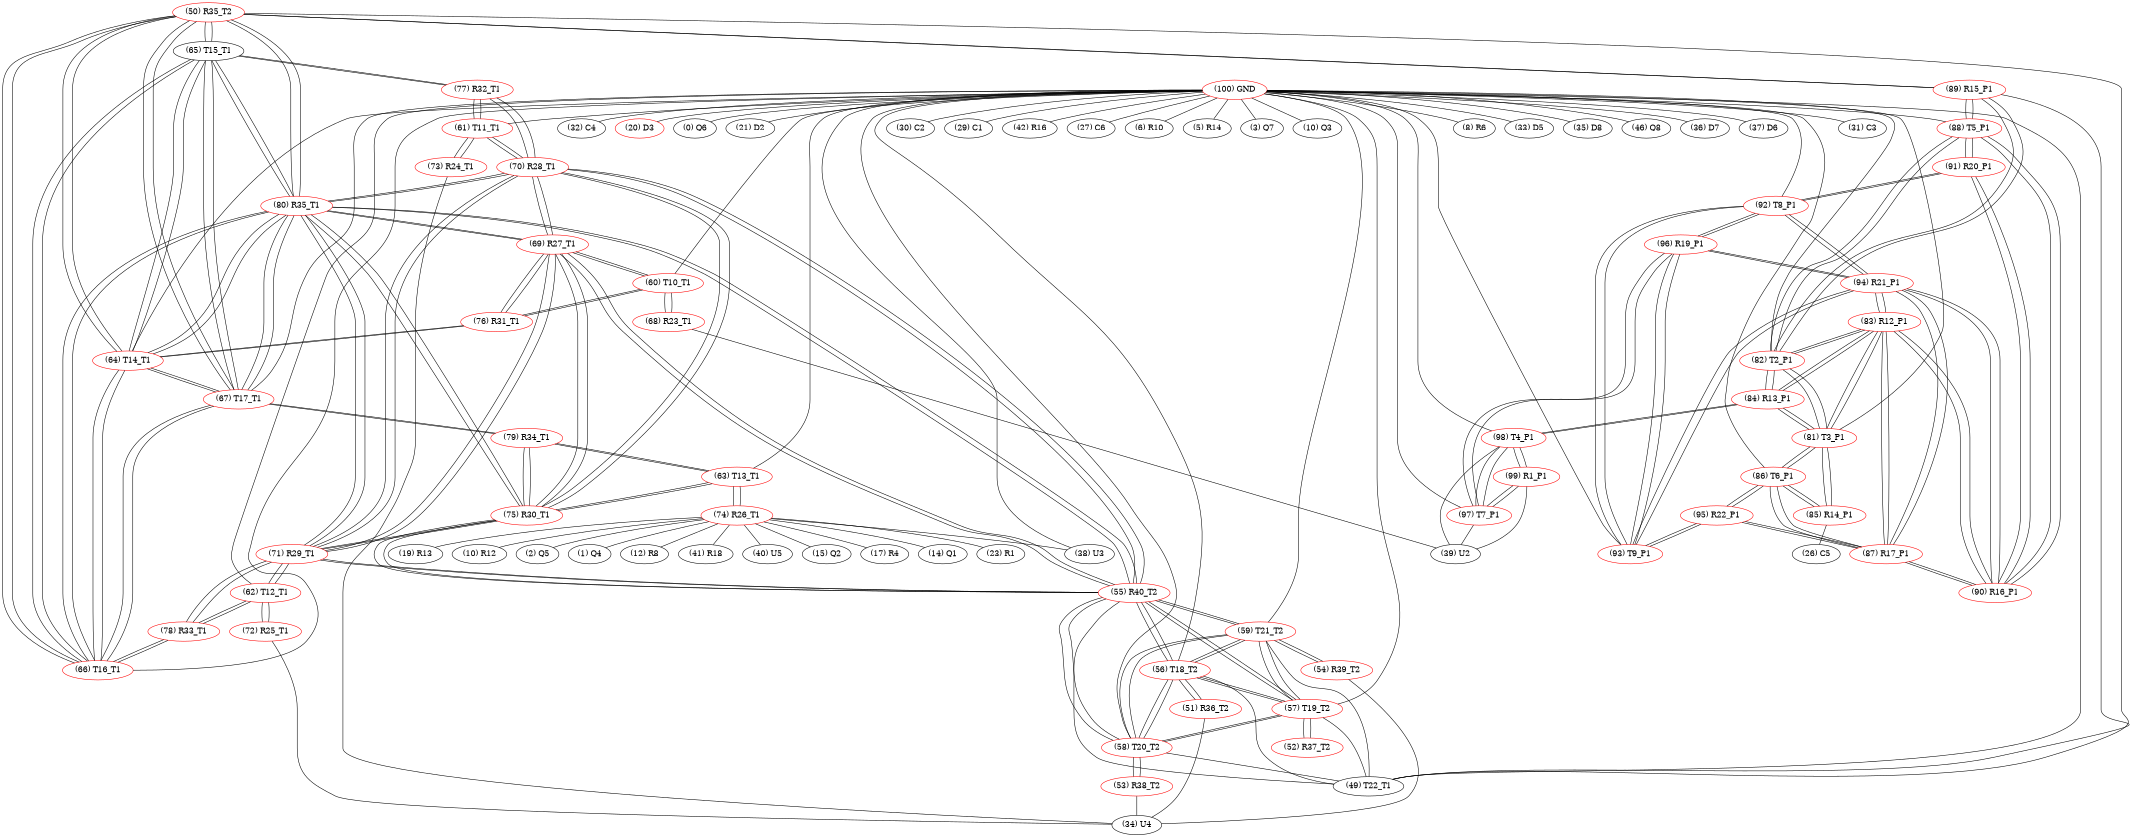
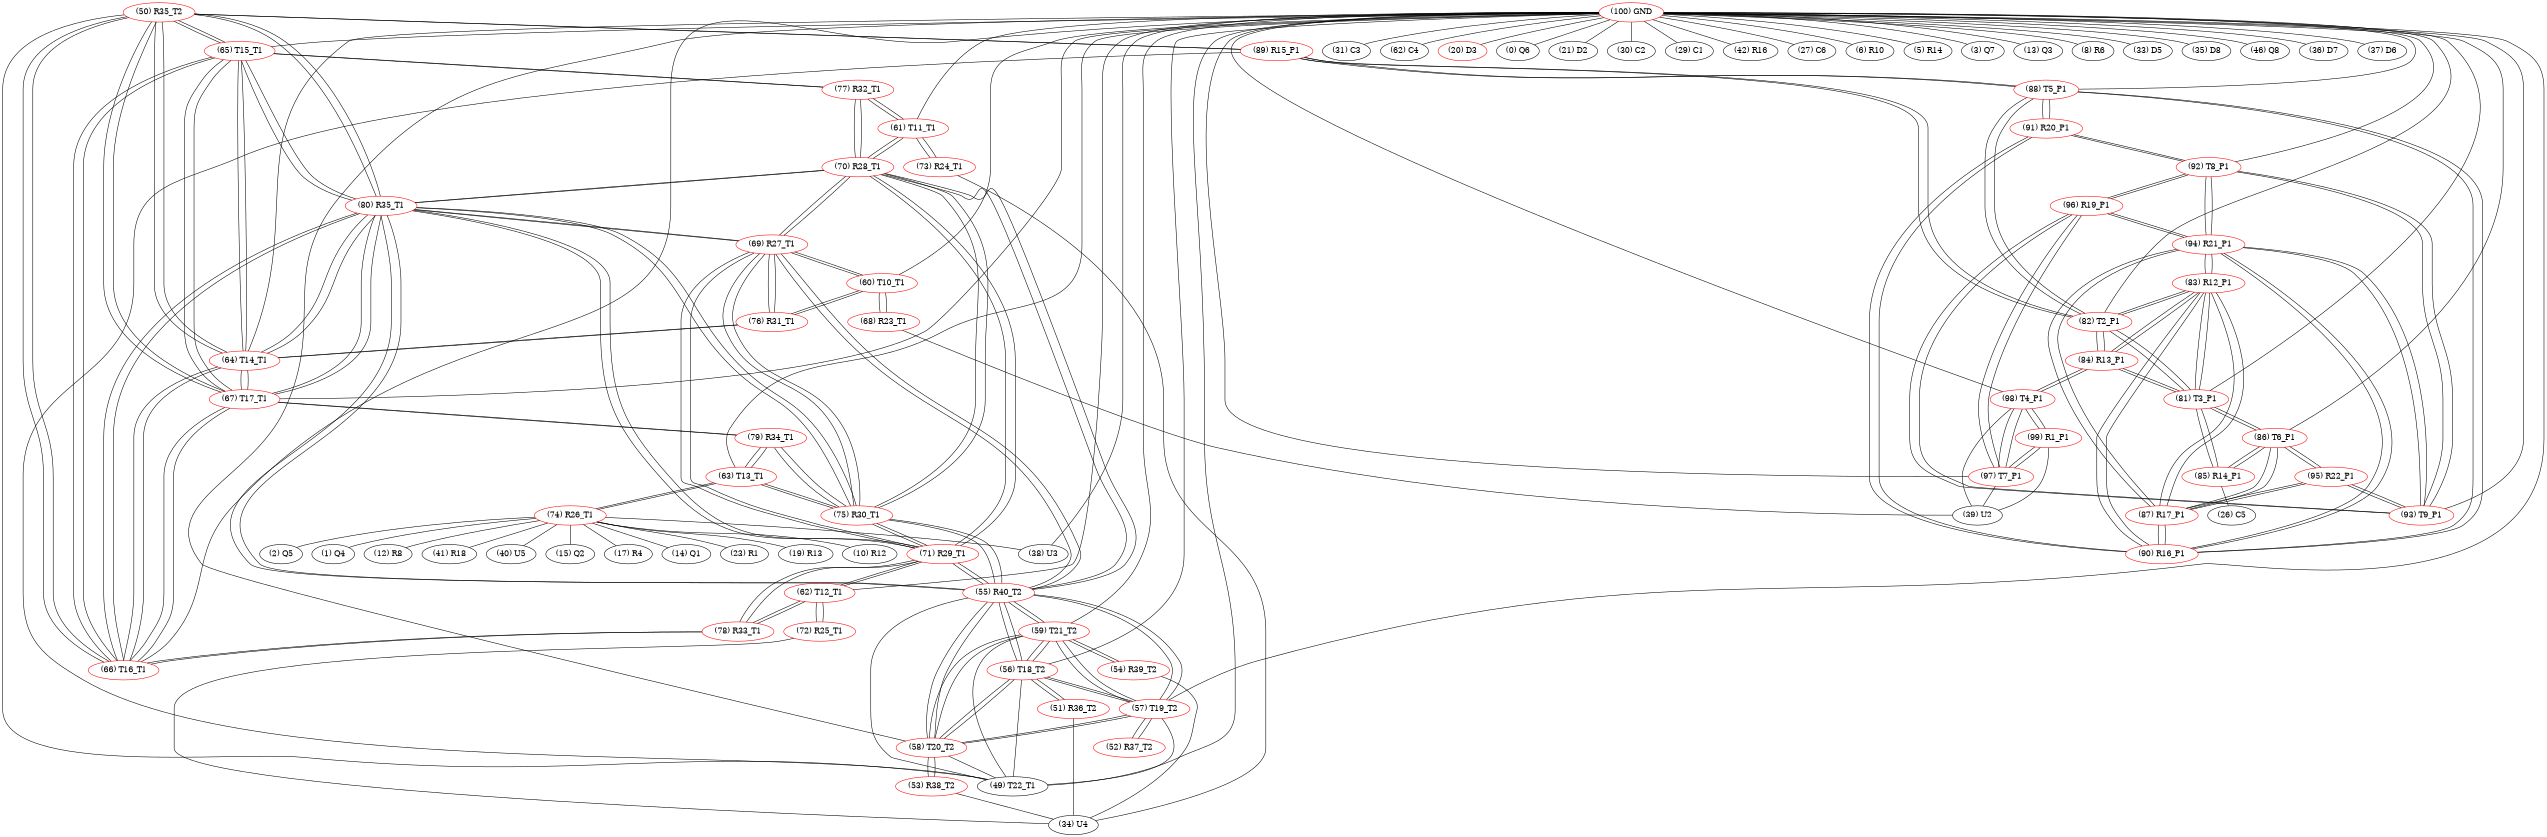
none -> (769, 27)
(209, 51) -> (240, 51)
(582, 128) -> (1404, 51)
(1317, 128) -> (2038, 51)
